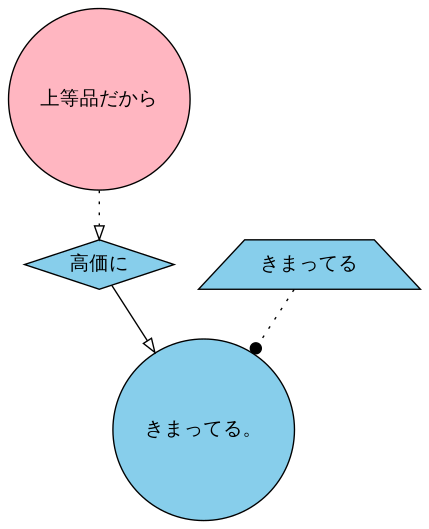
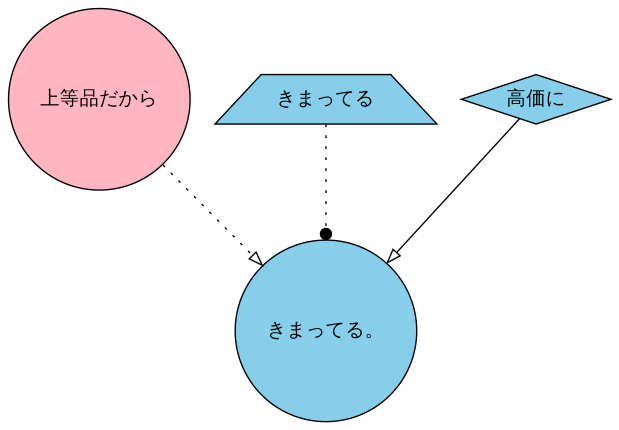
(99, 208) -> (208, 210)
